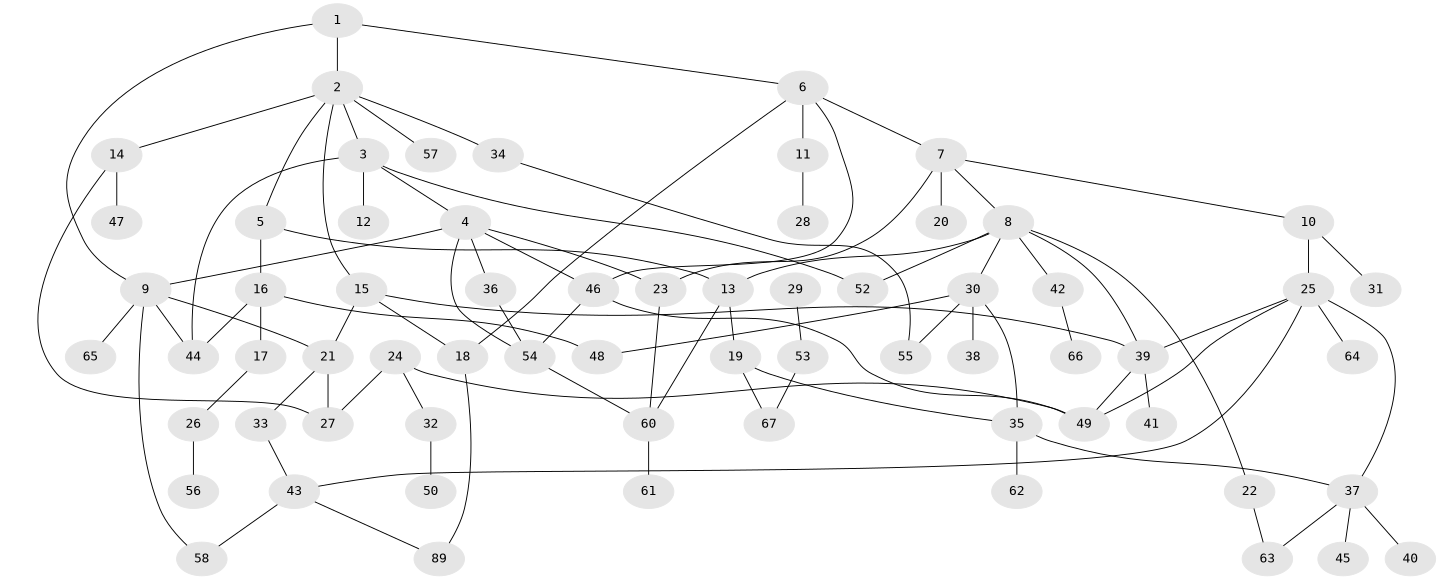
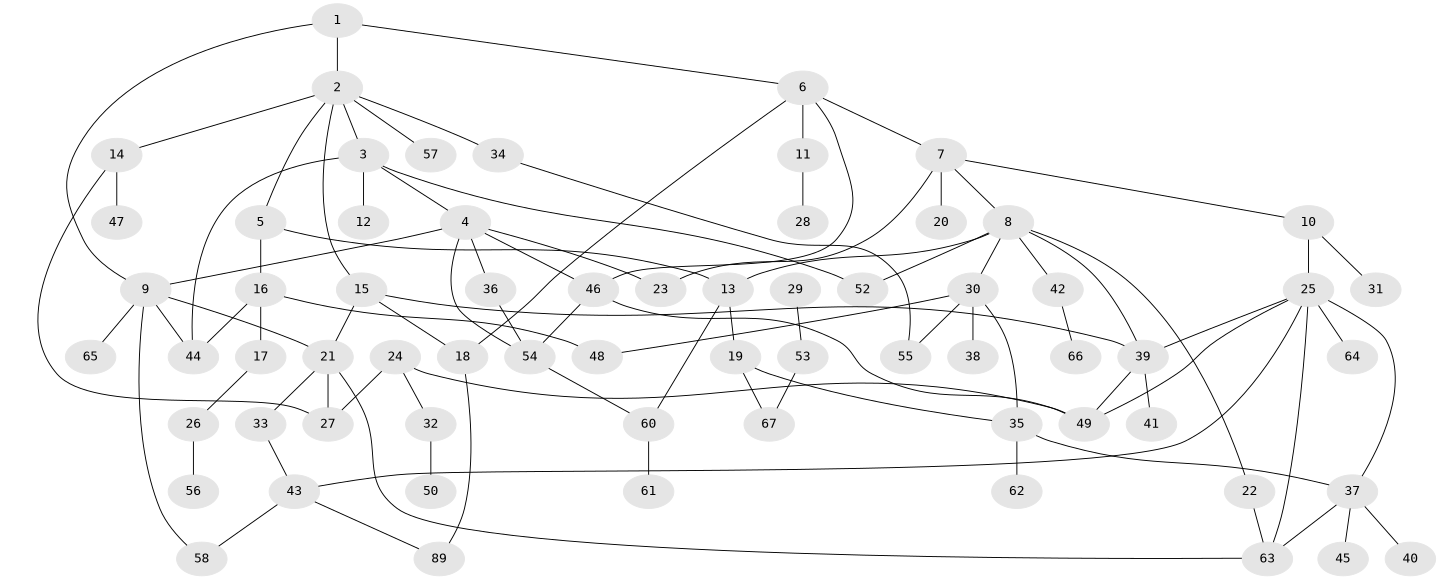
(655, 357) -> none
none -> (1297, 425)
none -> (742, 551)
